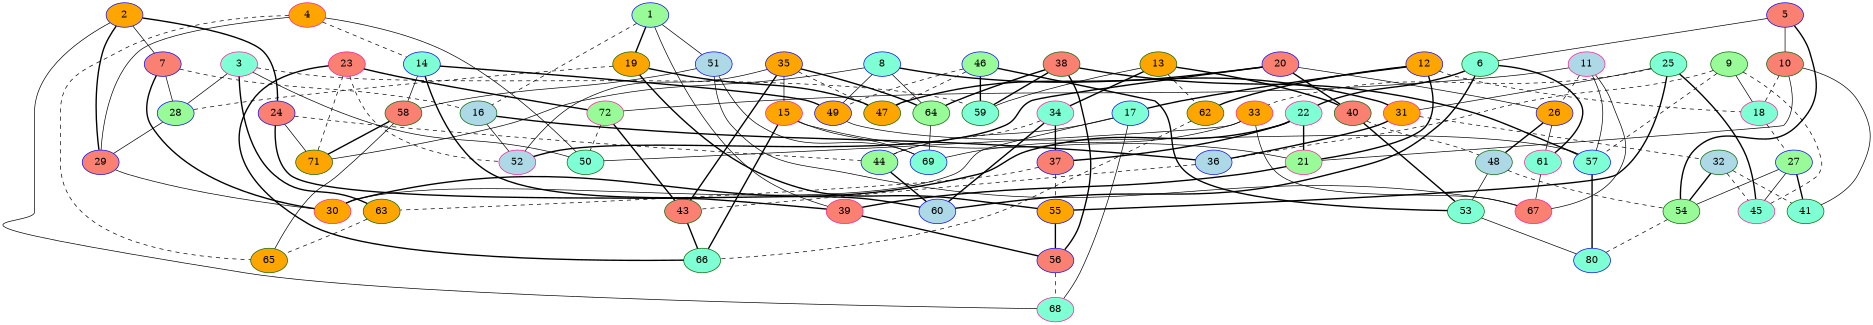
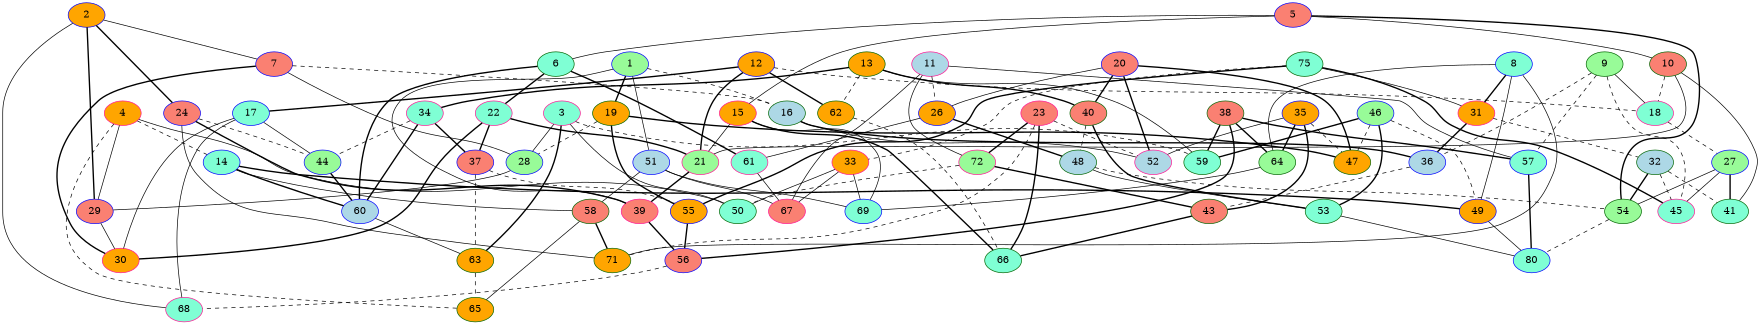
(1668, 64) -> (1305, 64)
(784, 91) -> (1004, 29)
(1268, 137) -> (1505, 236)
none -> (407, 232)
